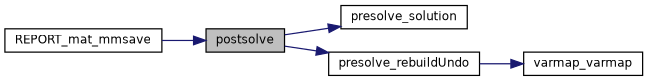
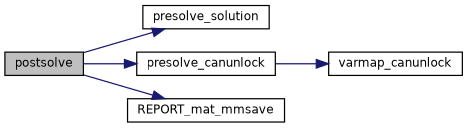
(178, 40) -> (118, 85)
(404, 64) -> (206, 64)
(583, 64) -> (396, 64)
